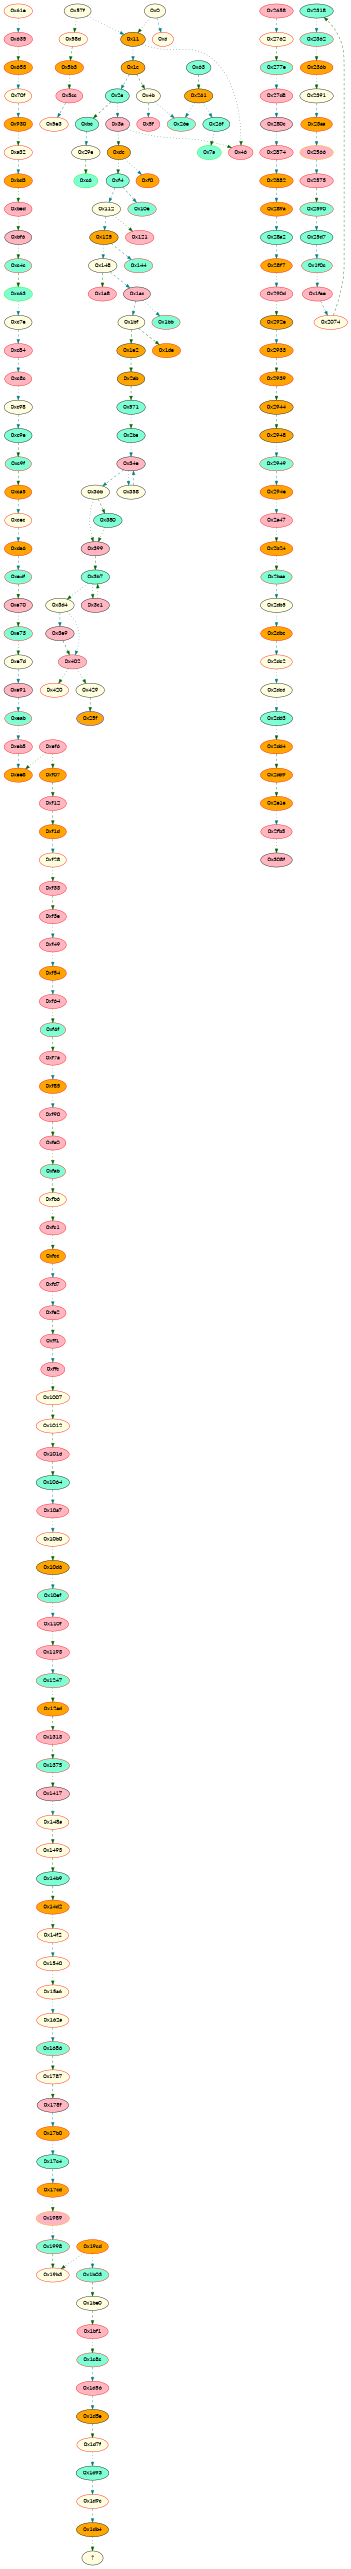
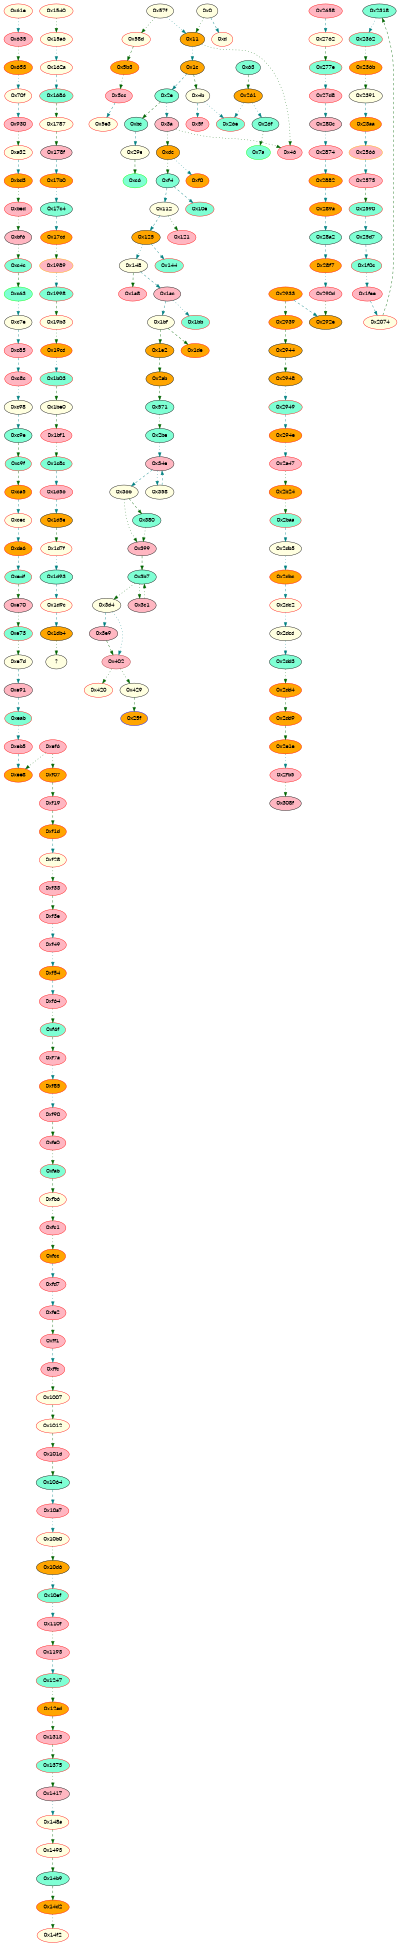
(18, 124) -> (18, 124)
(276, 335) -> (304, 307)
(18, 351) -> (18, 351)
(53, 803) -> (53, 803)
(53, 1948) -> none
(74, 2260) -> (56, 335)
